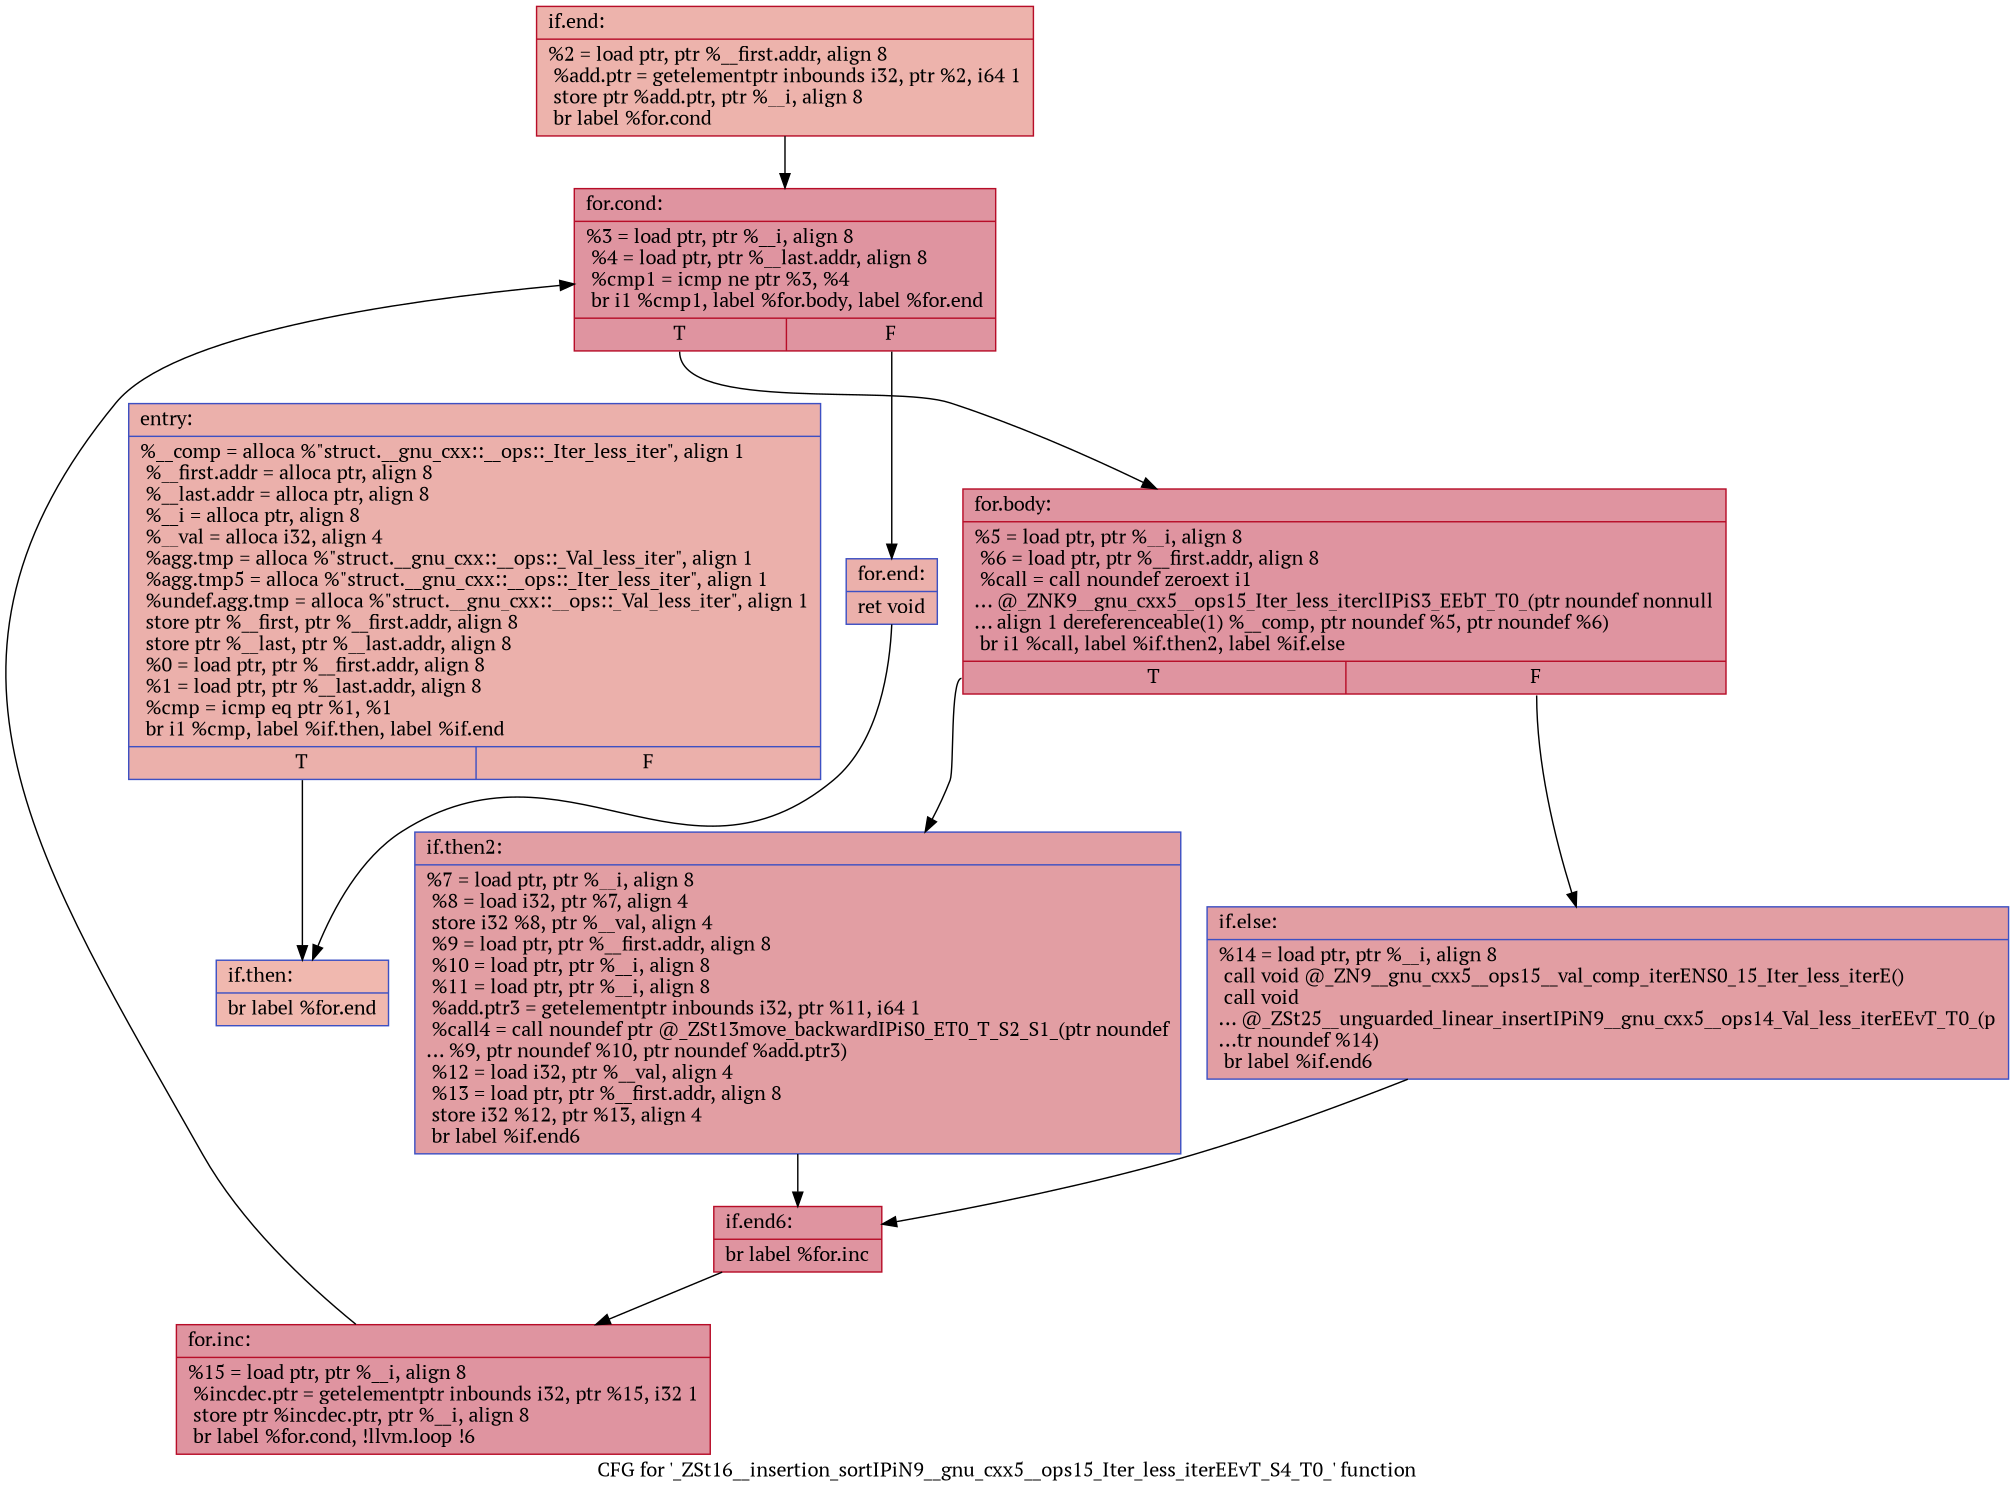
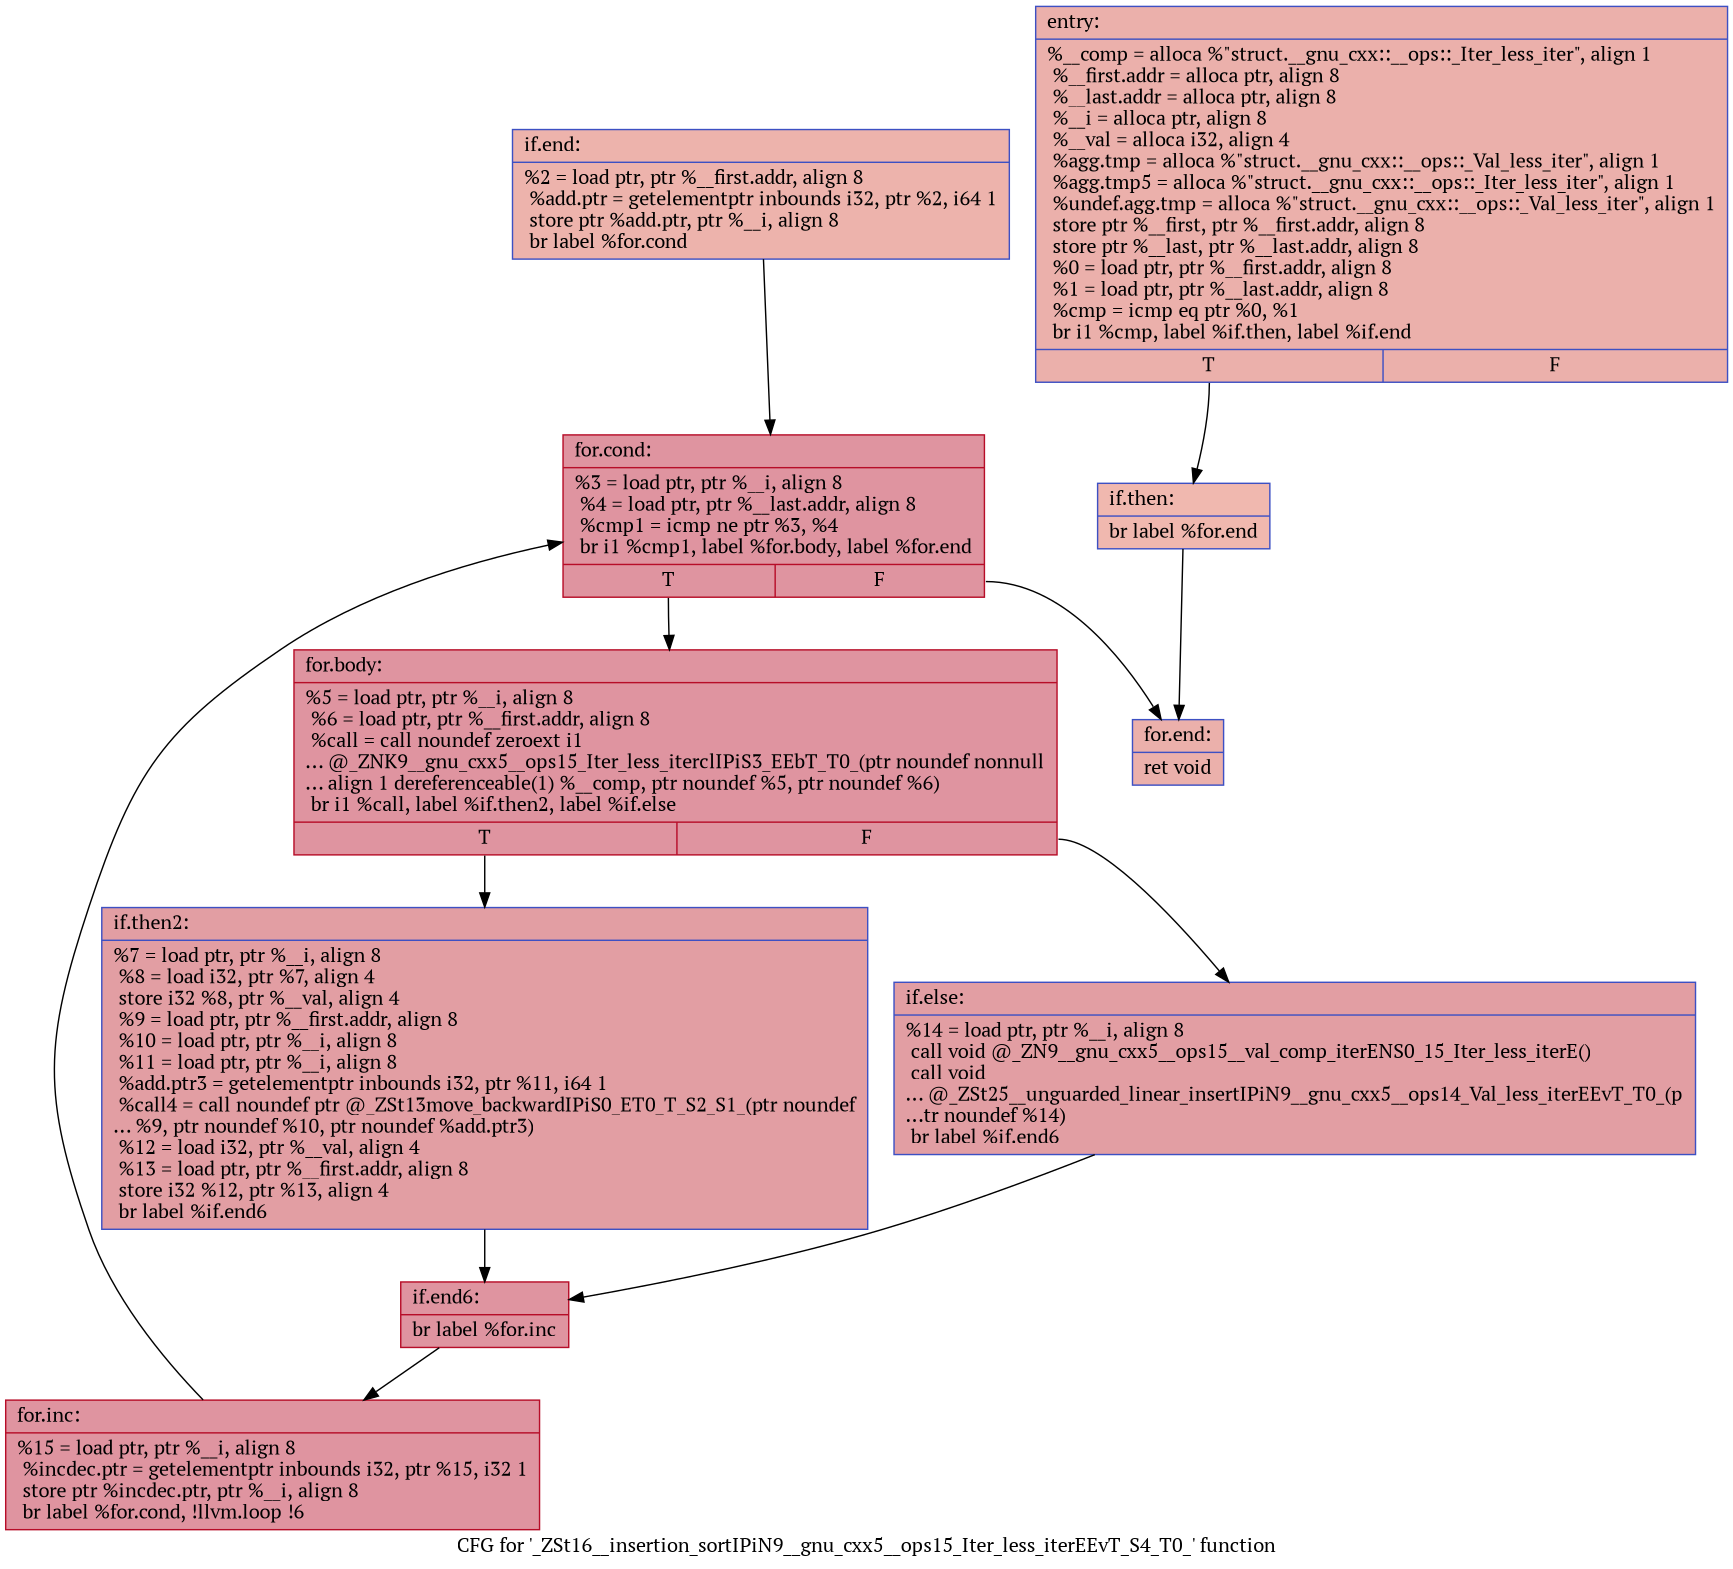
(785, 71) -> (761, 194)
(267, 708) -> (1174, 311)
(633, 815) -> (1181, 627)
